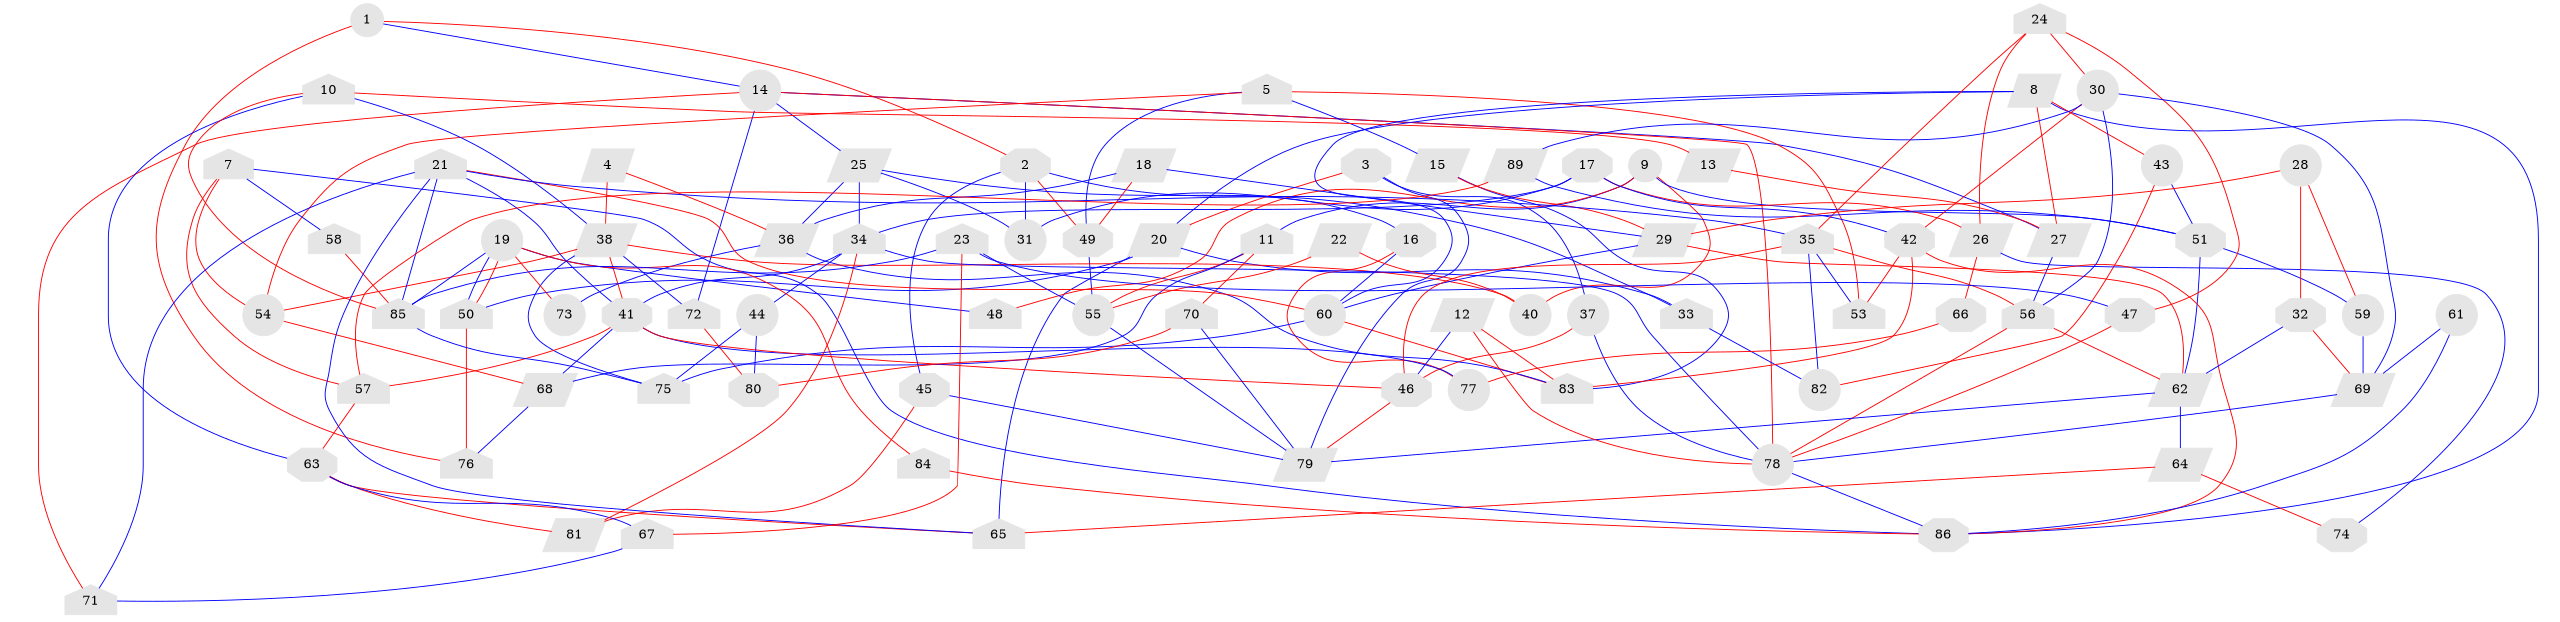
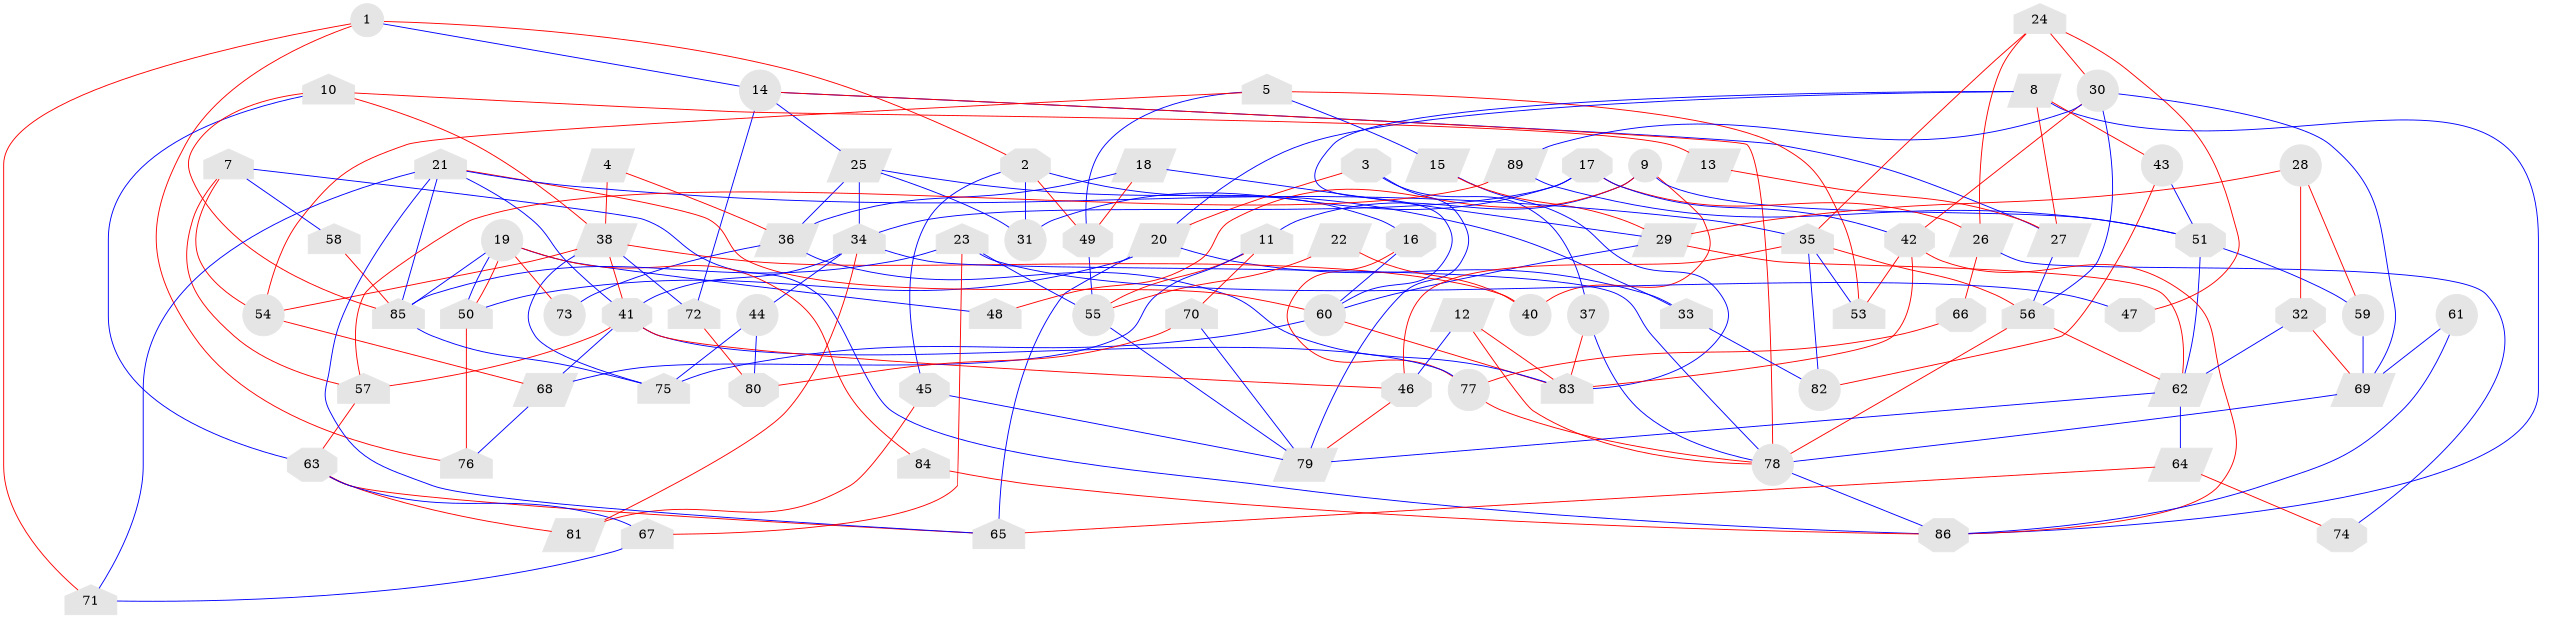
(229, 136) -> (4, 196)
(478, 147) -> (478, 147)
(1498, 353) -> (1577, 355)
(1954, 396) -> (1616, 442)
